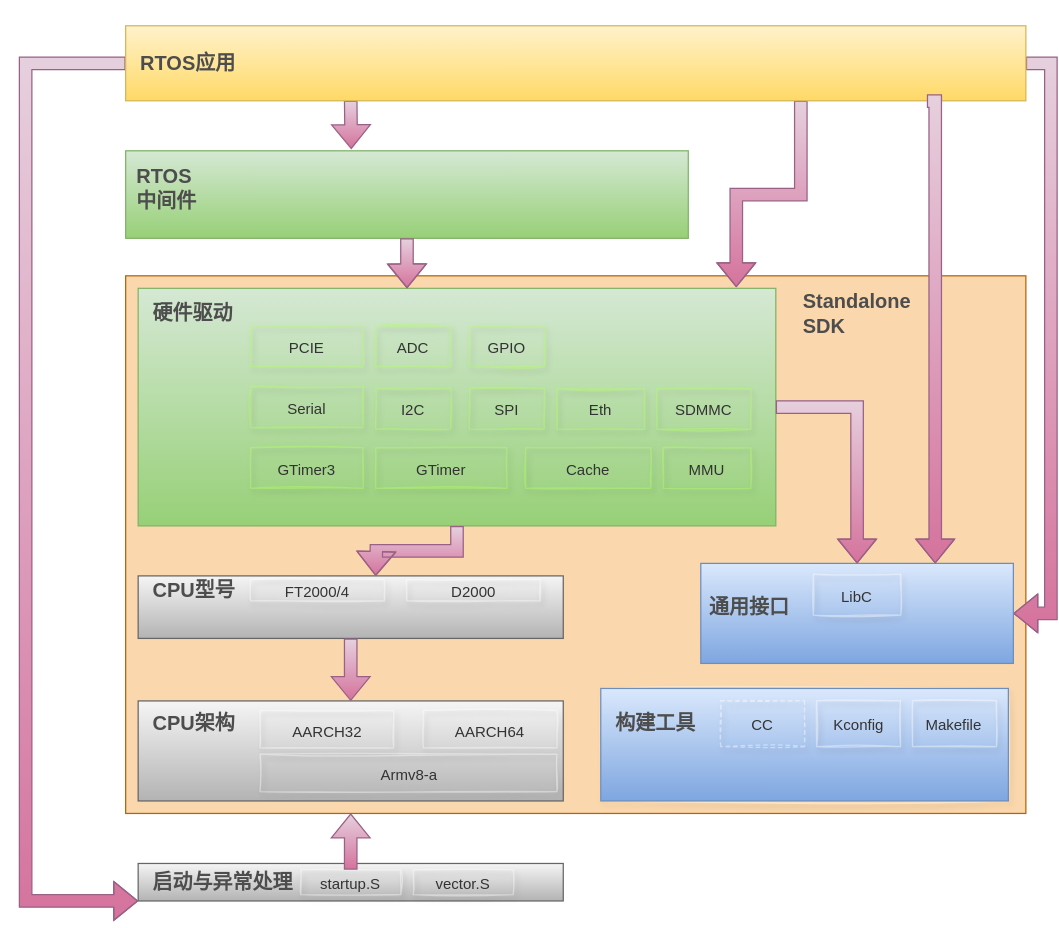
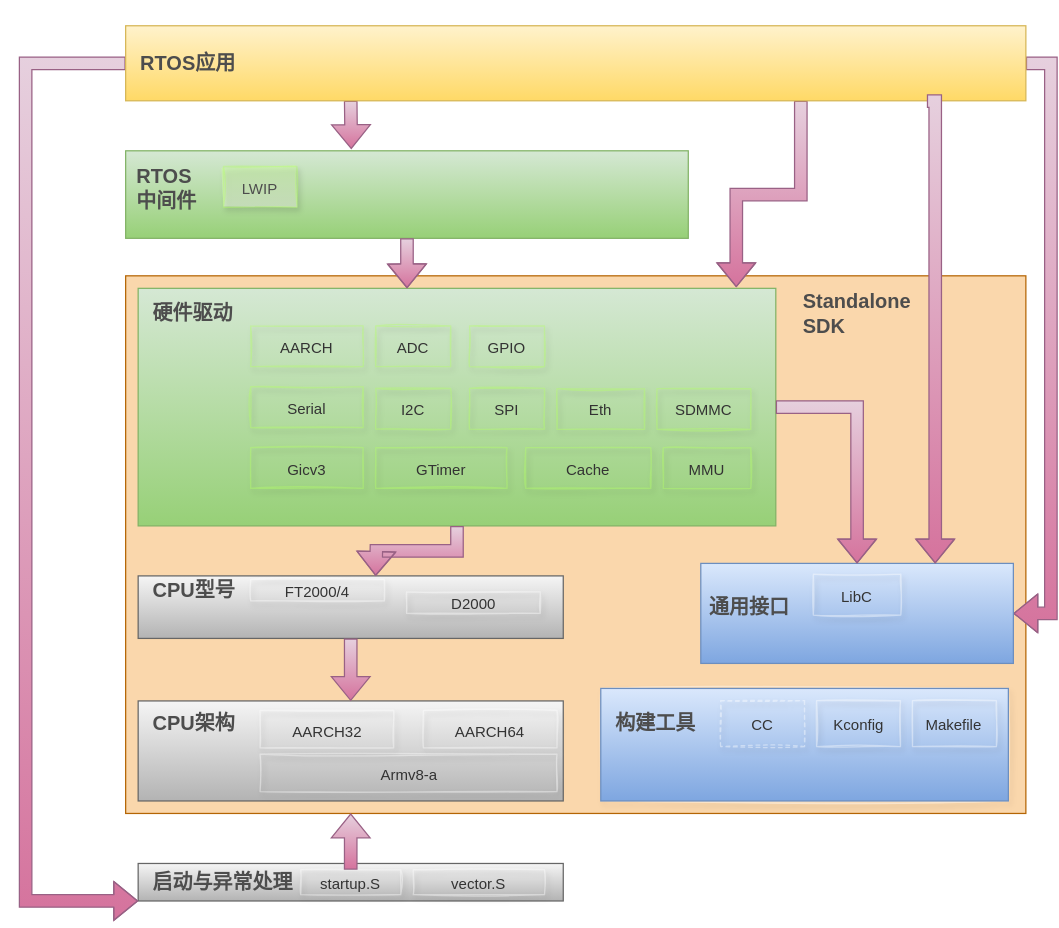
none -> (260, 187)
(307, 346) -> (307, 346)
(307, 468) -> (307, 468)
(473, 590) -> (473, 602)
(463, 882) -> (479, 882)
